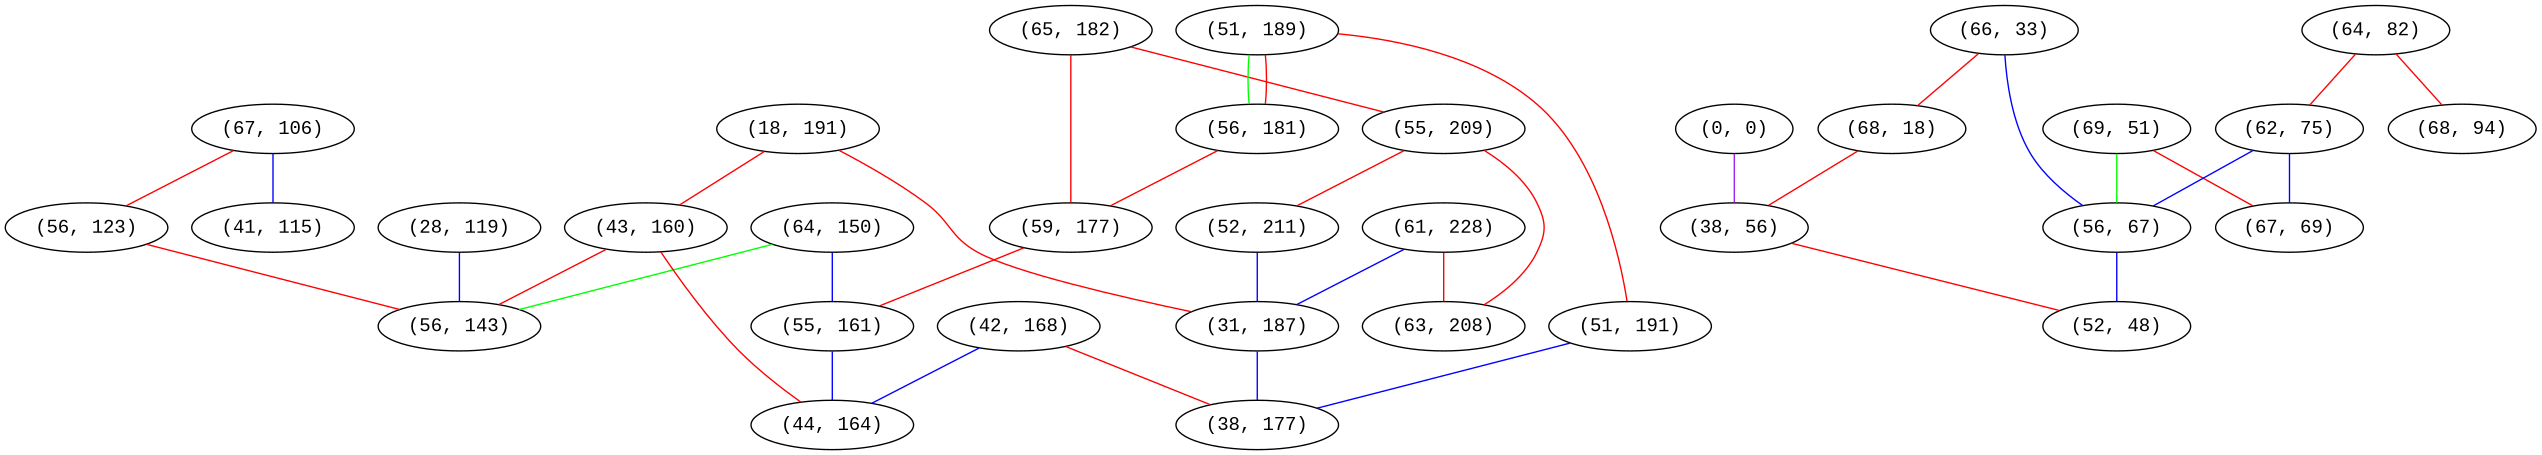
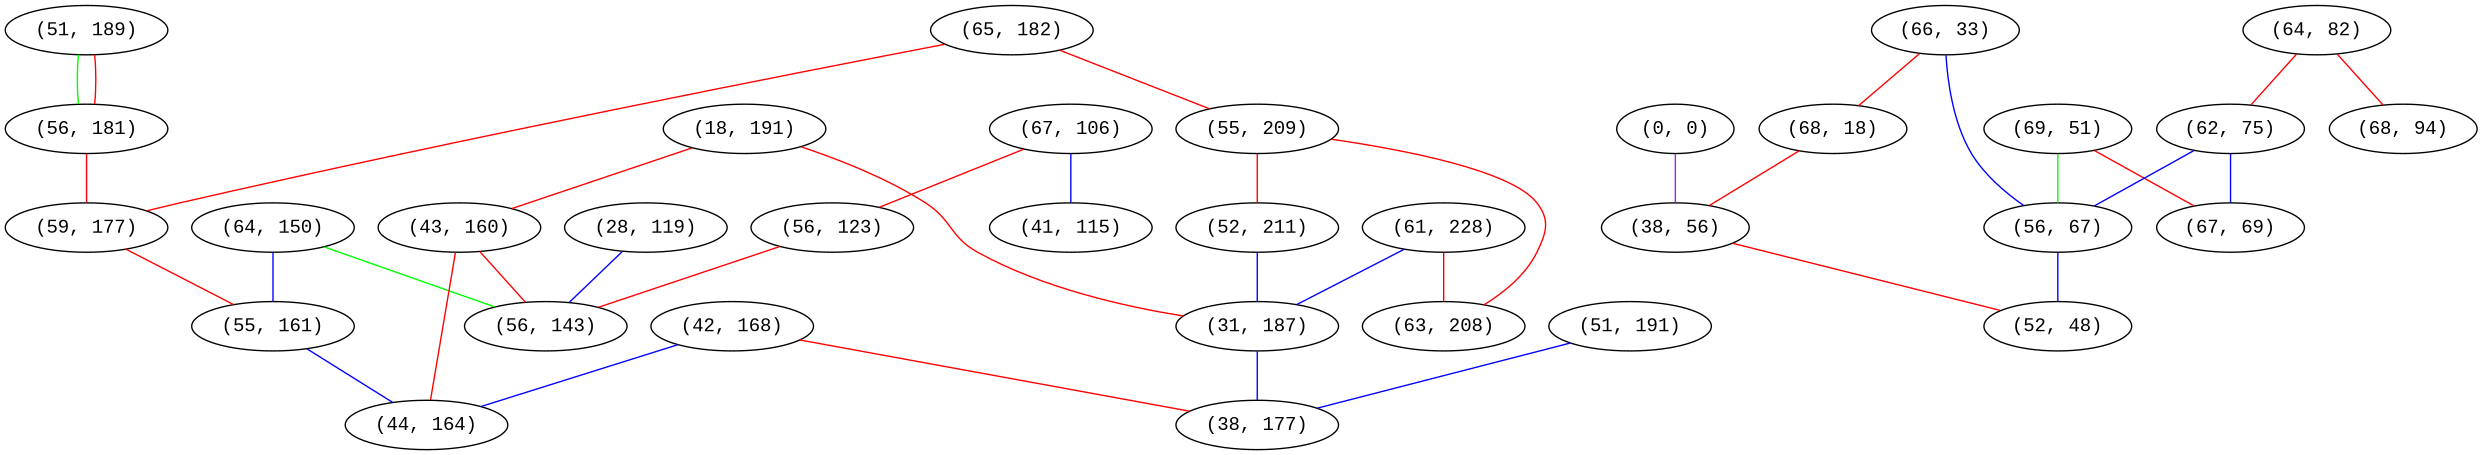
(1539, 106) -> none
